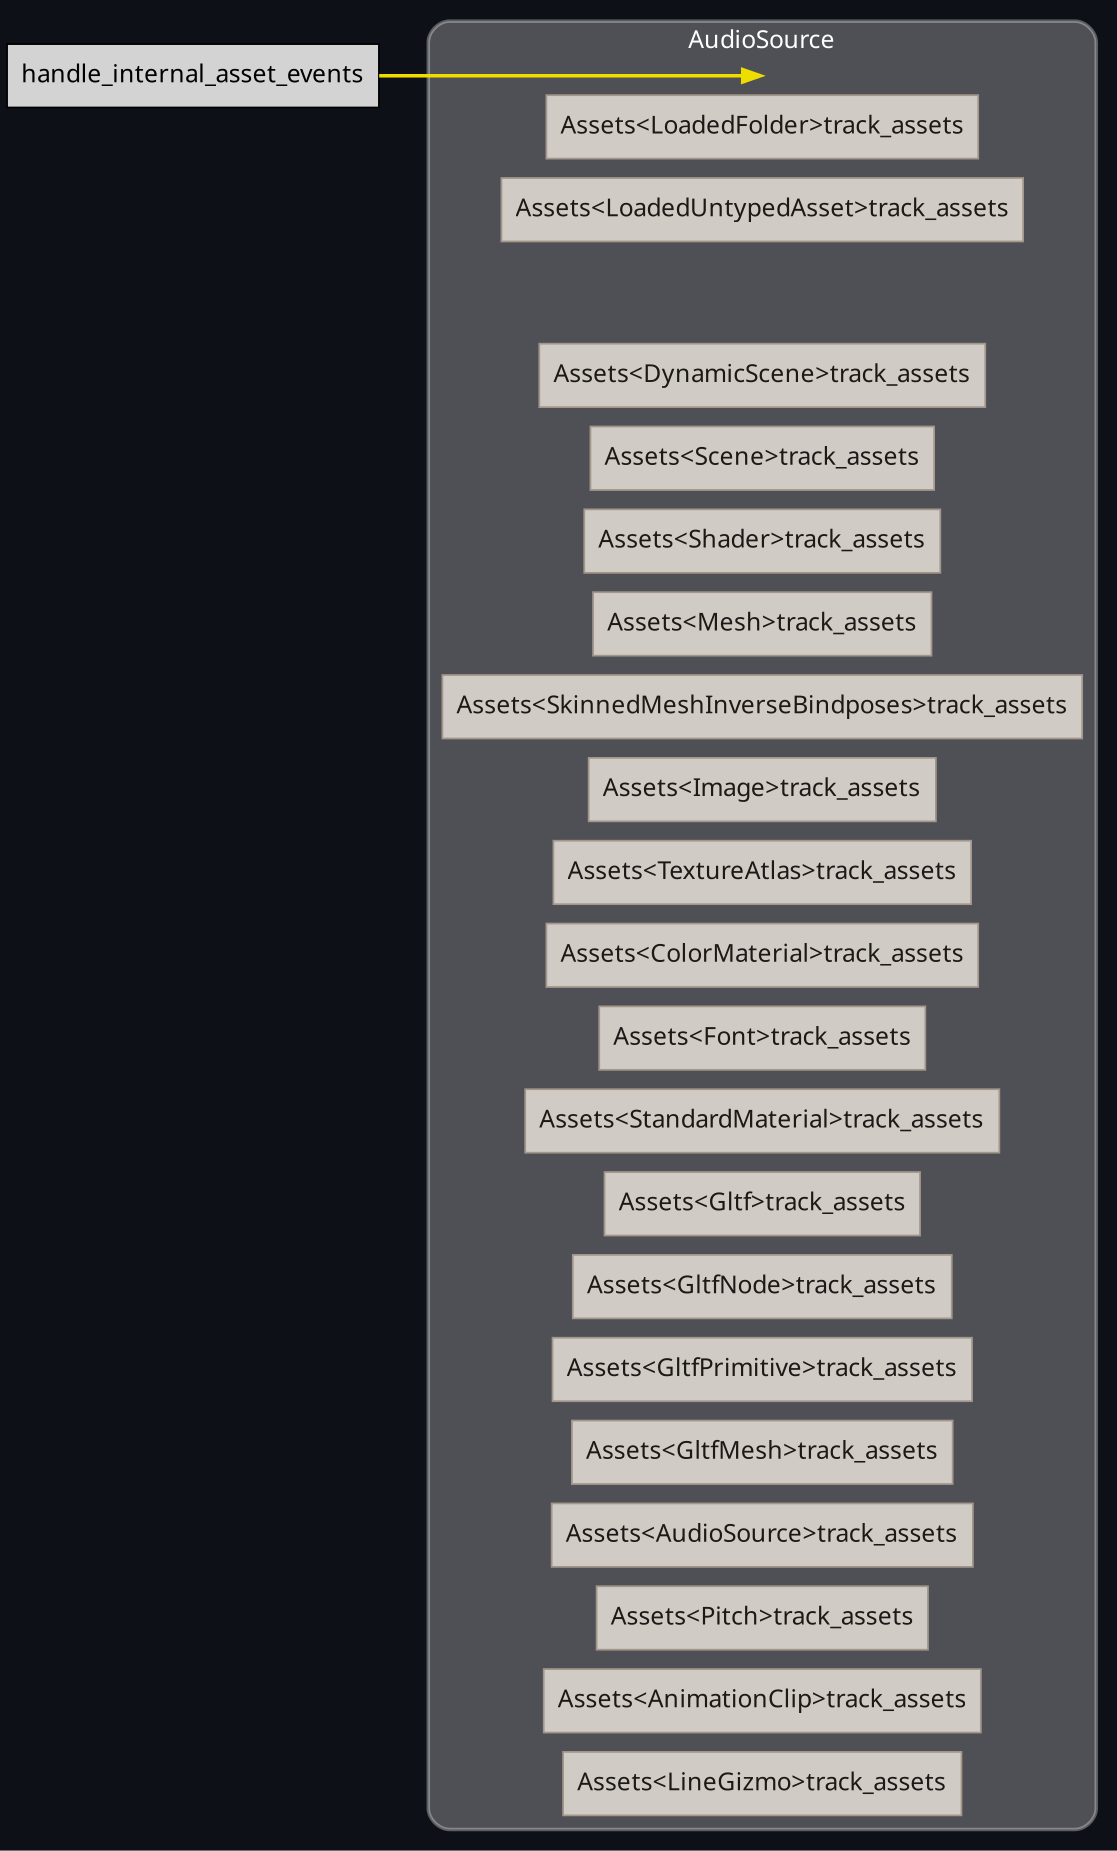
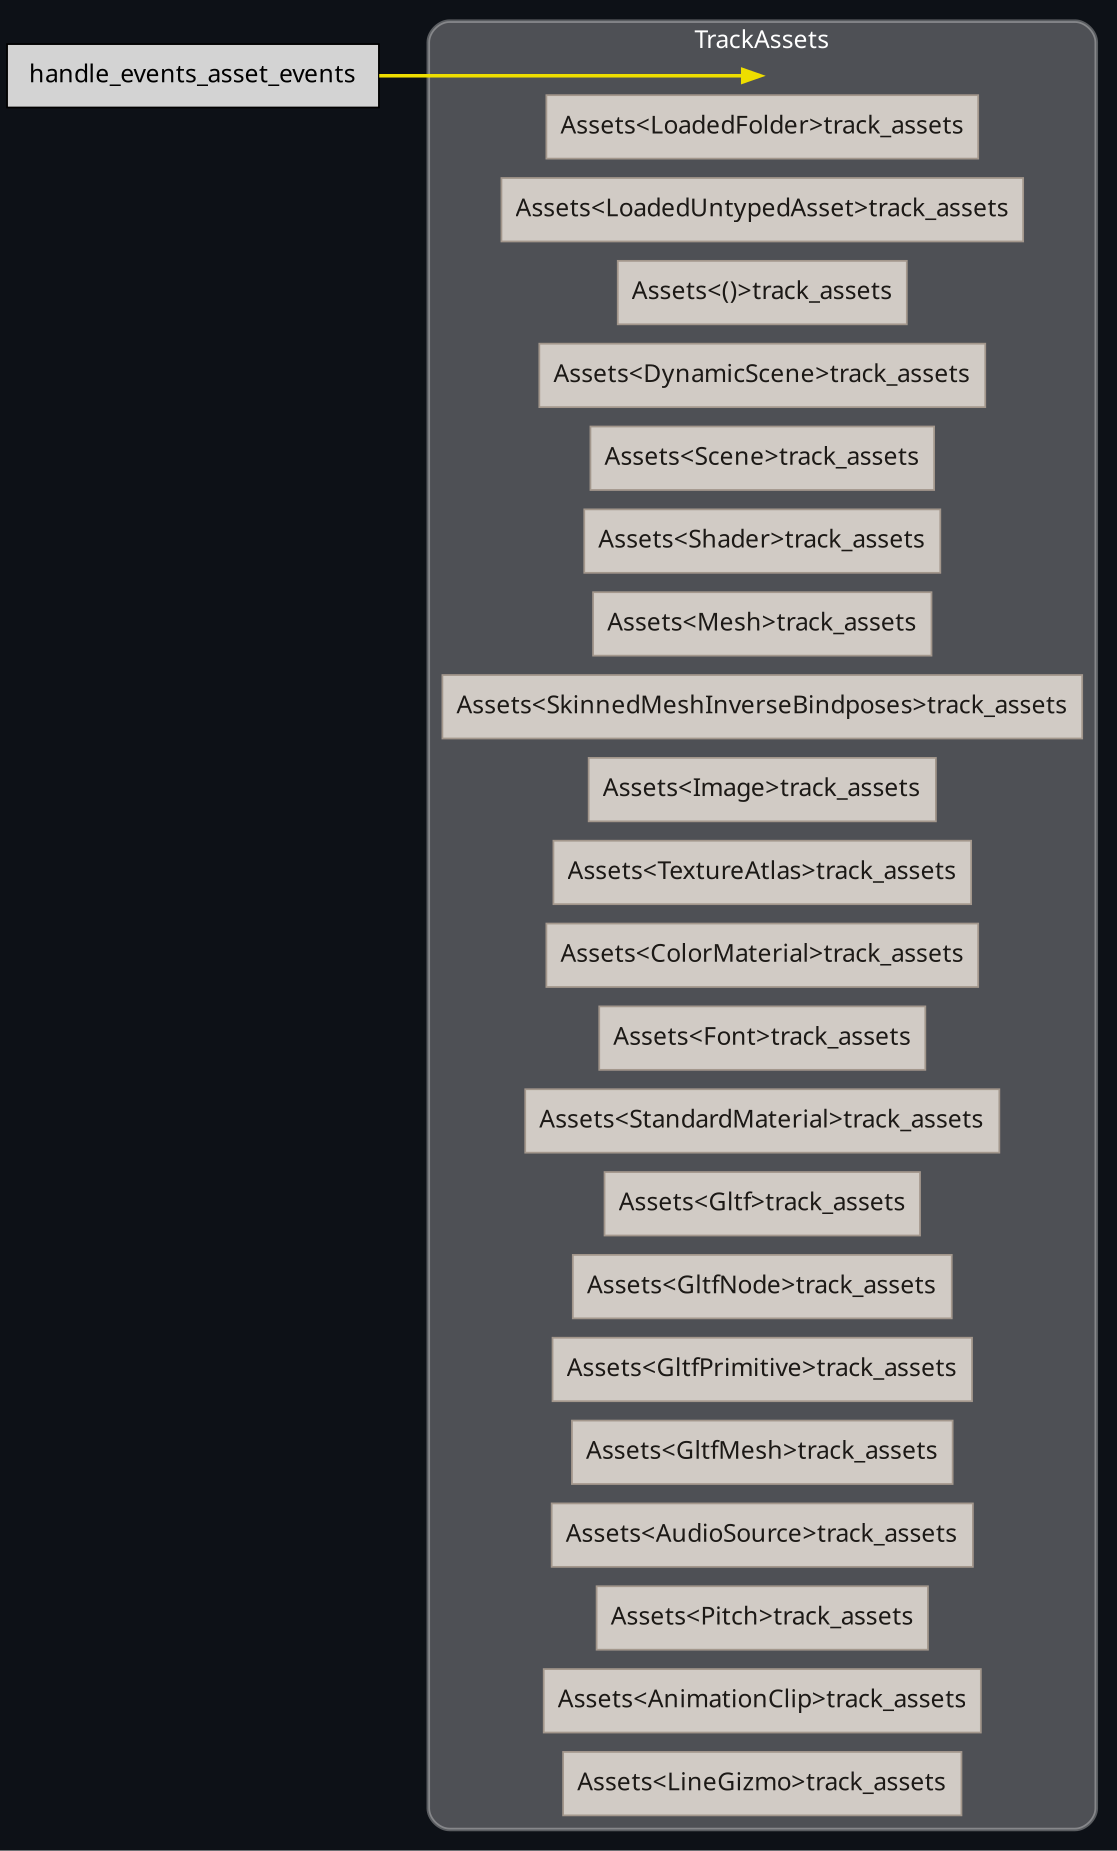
(762, 41) -> (762, 41)
(193, 76) -> (193, 76)
none -> (762, 293)
